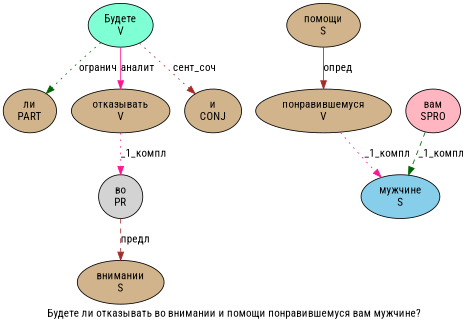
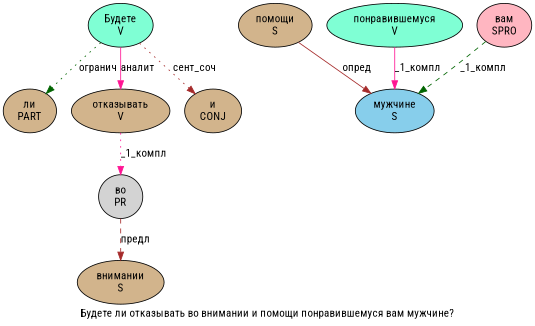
(324, 64) -> (331, 65)
(324, 111) -> (395, 25)
(357, 152) -> (395, 64)
